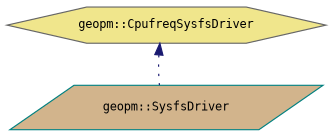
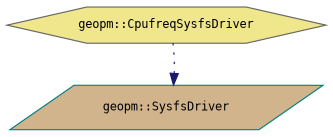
(159, 70) -> (174, 58)
